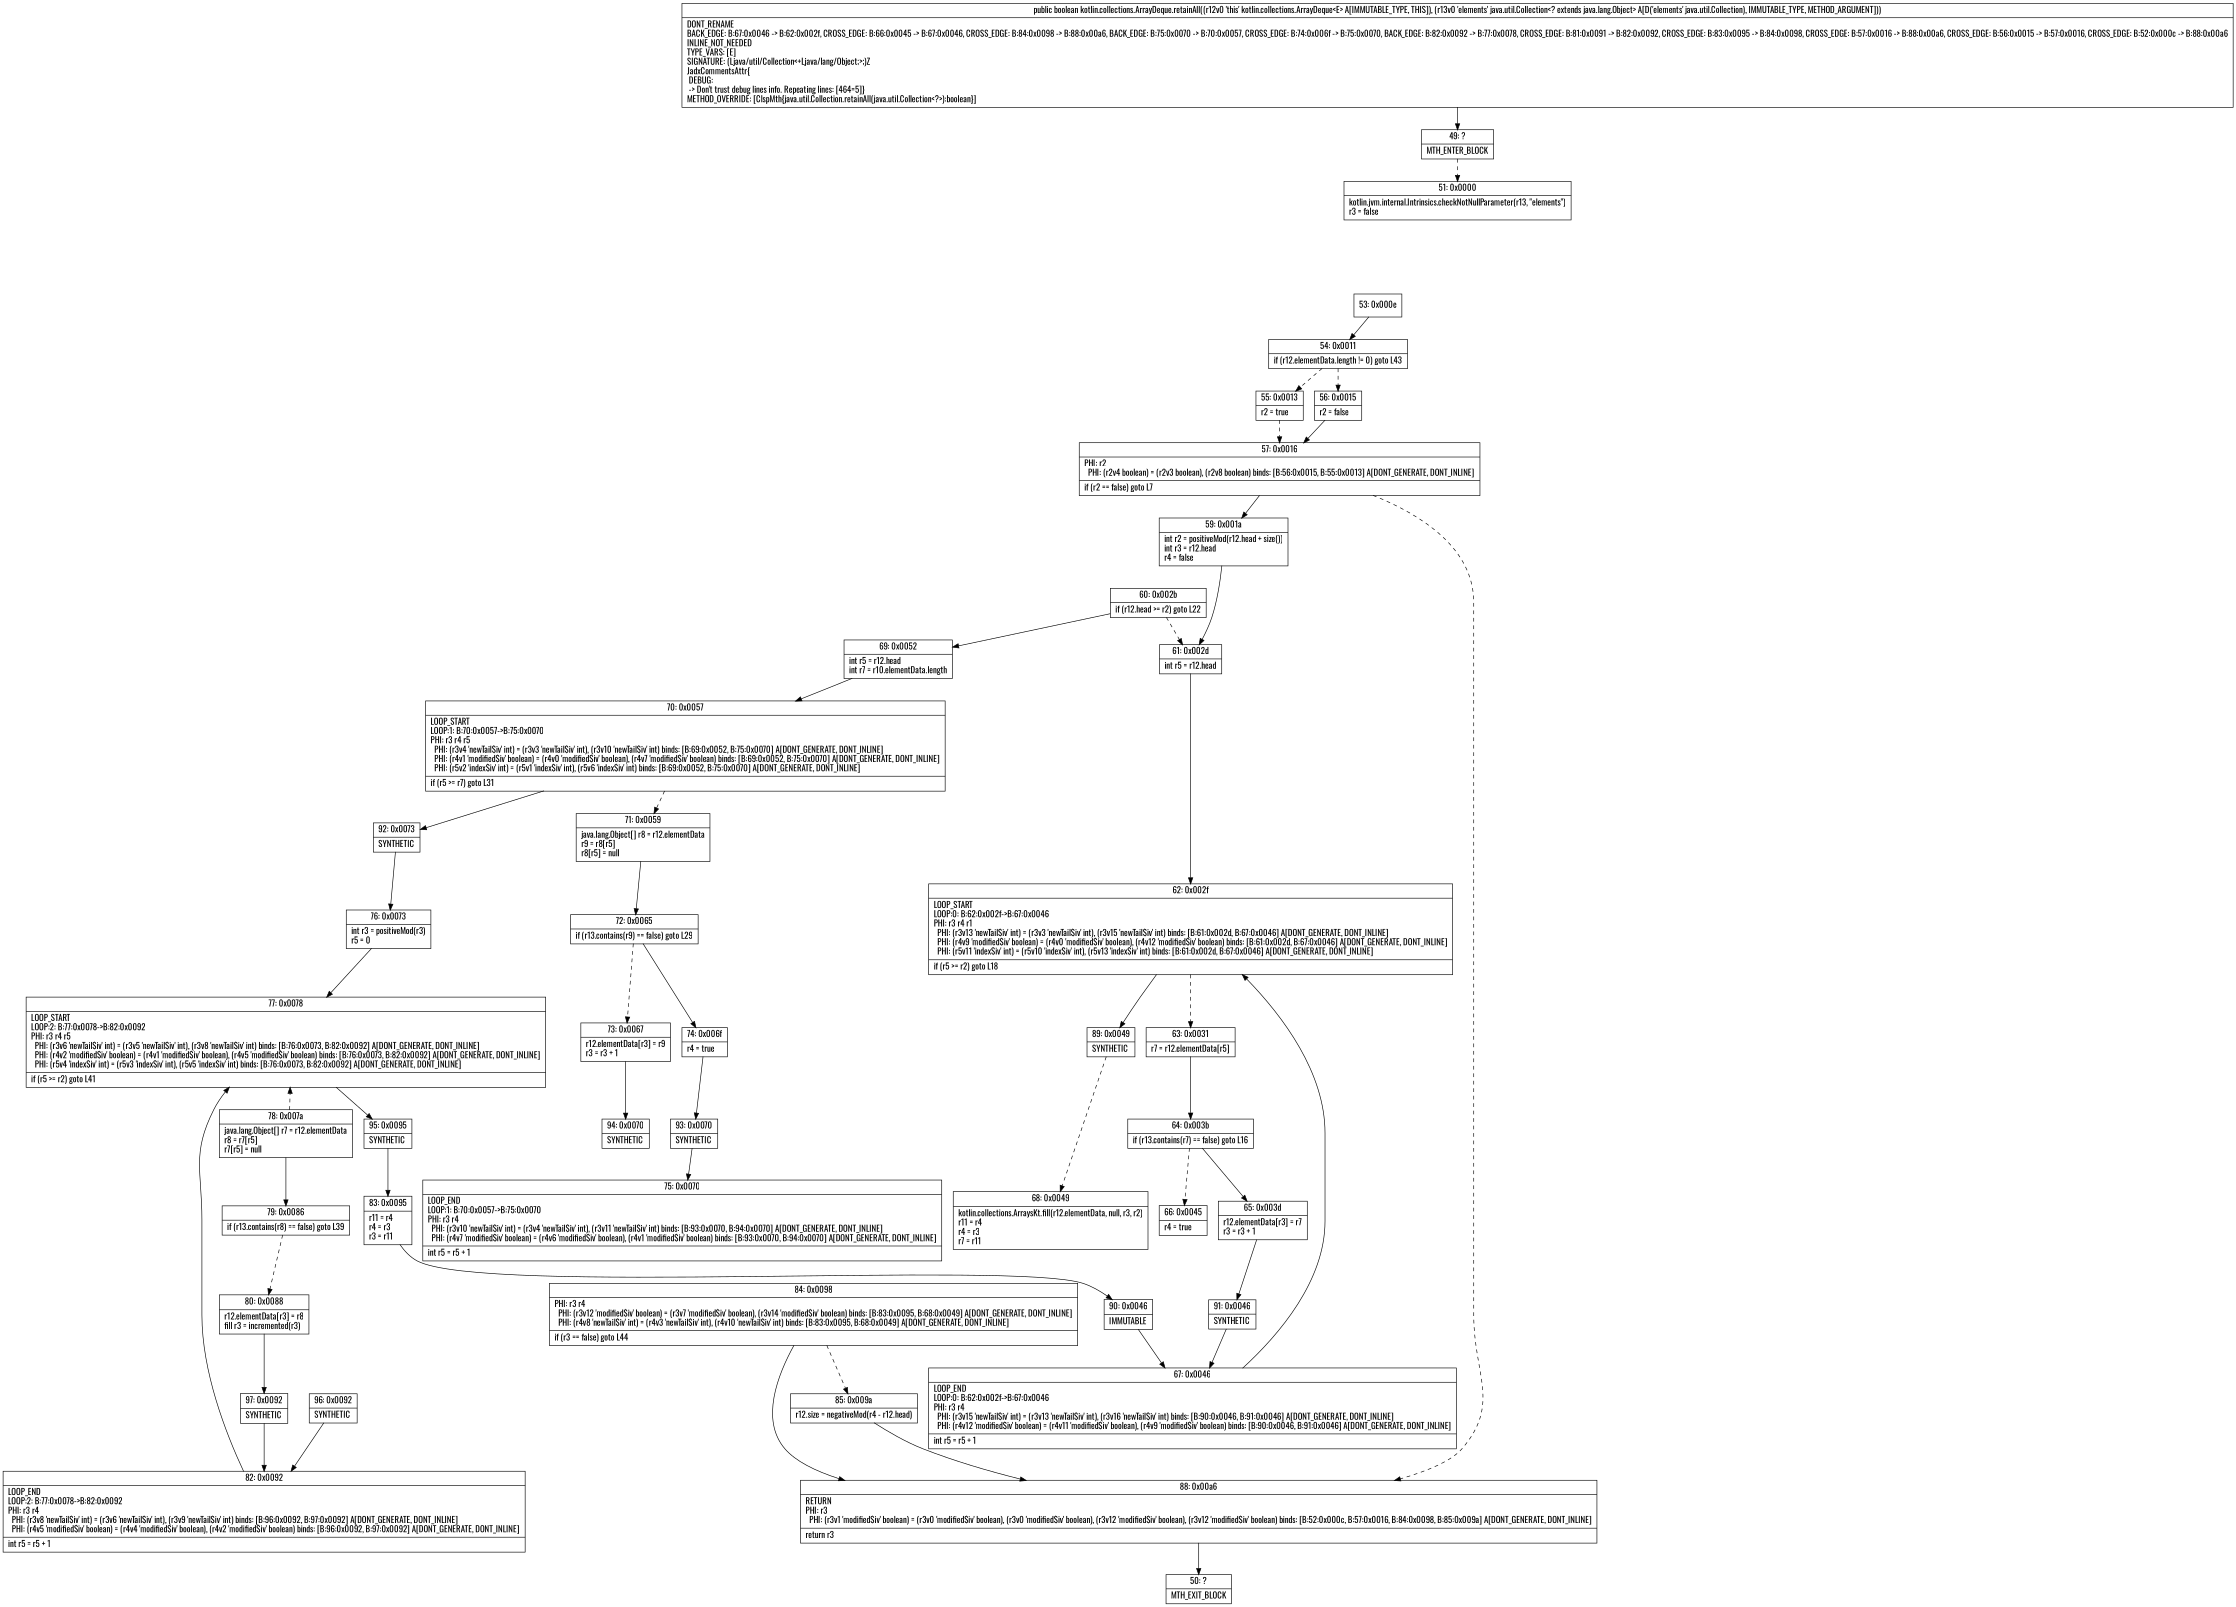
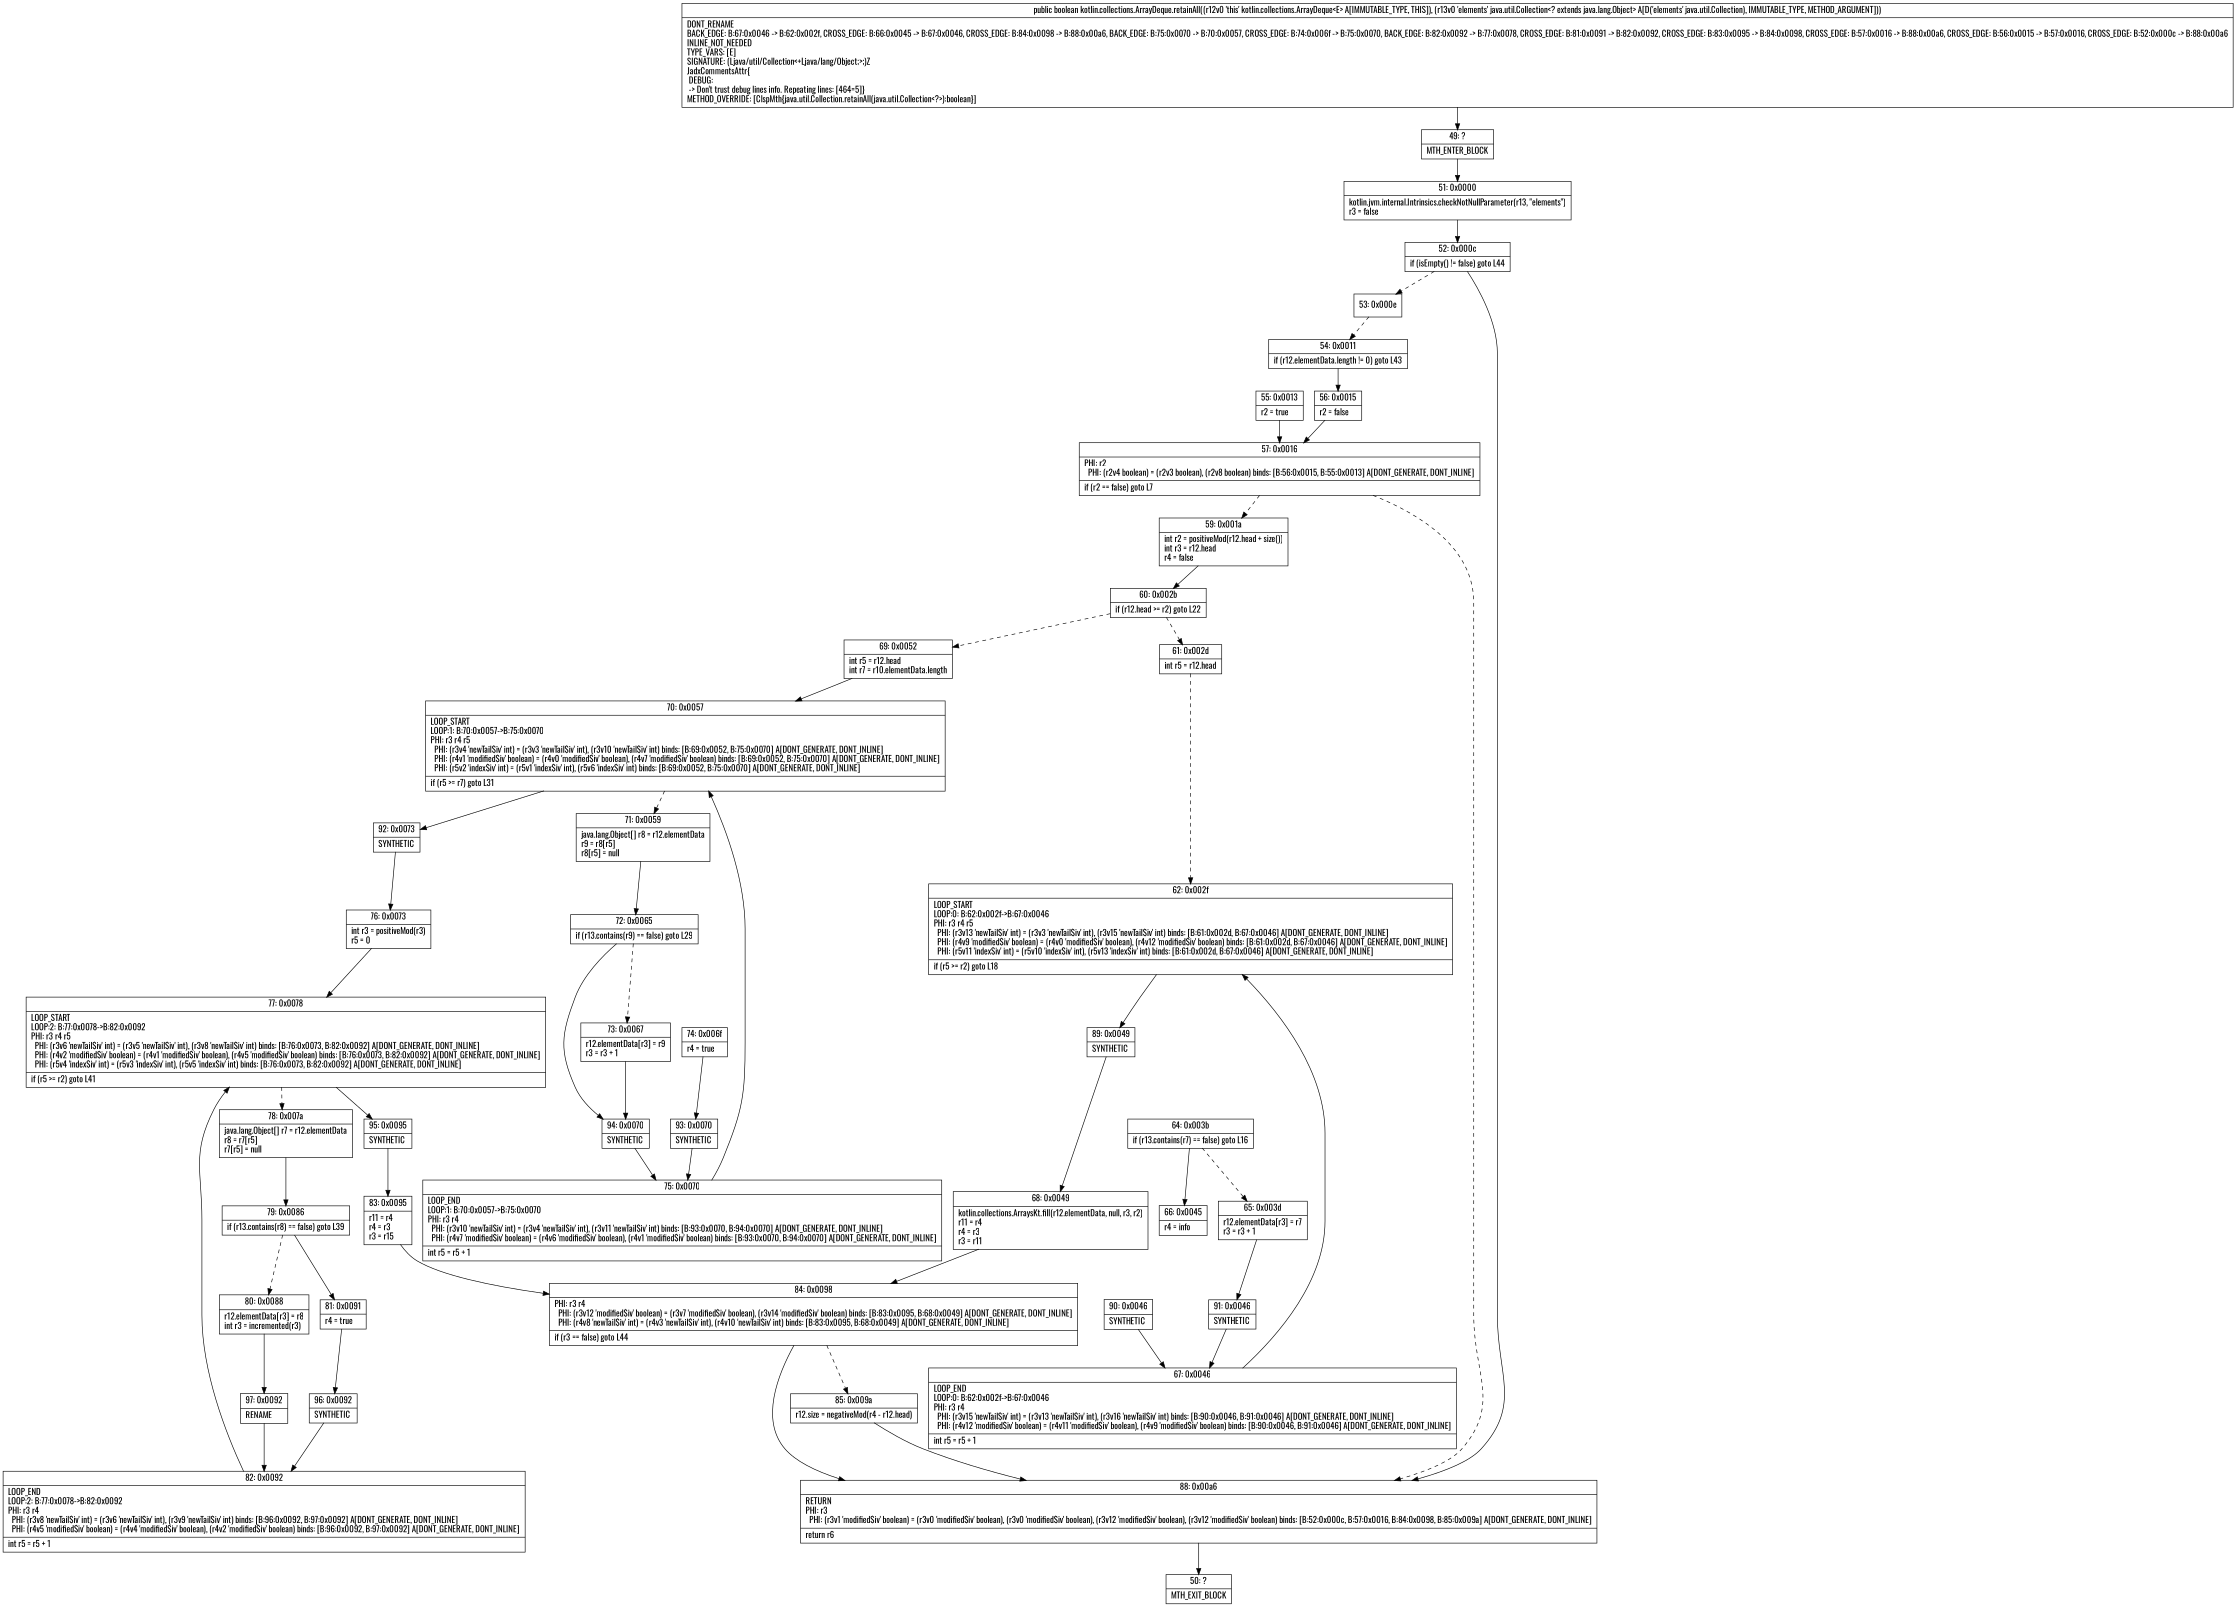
(1458, 167) -> (1458, 167)
none -> (1458, 257)
(1361, 326) -> (1361, 326)
(1338, 377) -> (1338, 377)
(1311, 378) -> none
(1280, 428) -> (1280, 428)
(1253, 504) -> (1253, 504)
(1216, 603) -> (1188, 575)
(1034, 630) -> (1034, 630)
(1191, 776) -> (1191, 776)
(954, 924) -> (954, 924)
(668, 983) -> (566, 1027)
none -> (745, 989)
(1191, 1042) -> none
(290, 1102) -> (282, 1095)
(1084, 1121) -> (1084, 1121)
none -> (644, 1161)
(1223, 1172) -> (1223, 1172)
(1187, 1174) -> (1187, 1174)
(1178, 1228) -> (1178, 1228)
(381, 1237) -> (381, 1237)
(970, 1242) -> (970, 1242)
none -> (938, 1265)
(751, 1277) -> (467, 1279)
none -> (343, 1314)
(1128, 1322) -> (1127, 1322)
(263, 1326) -> (263, 1326)
(264, 1416) -> (259, 1416)
(820, 1535) -> (820, 1535)
